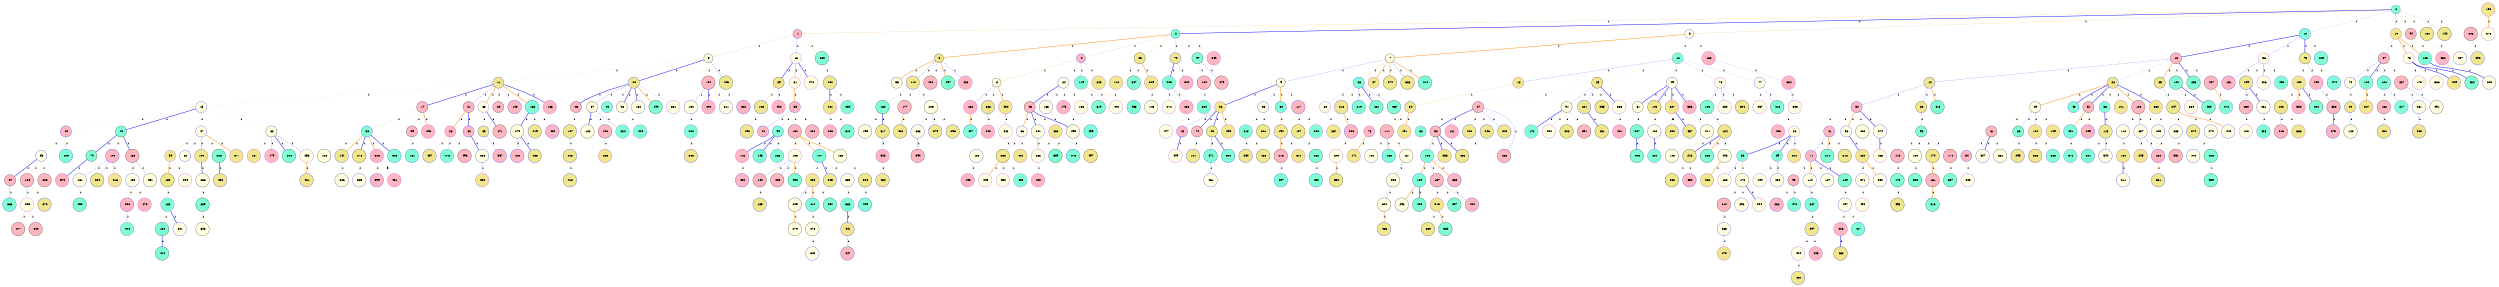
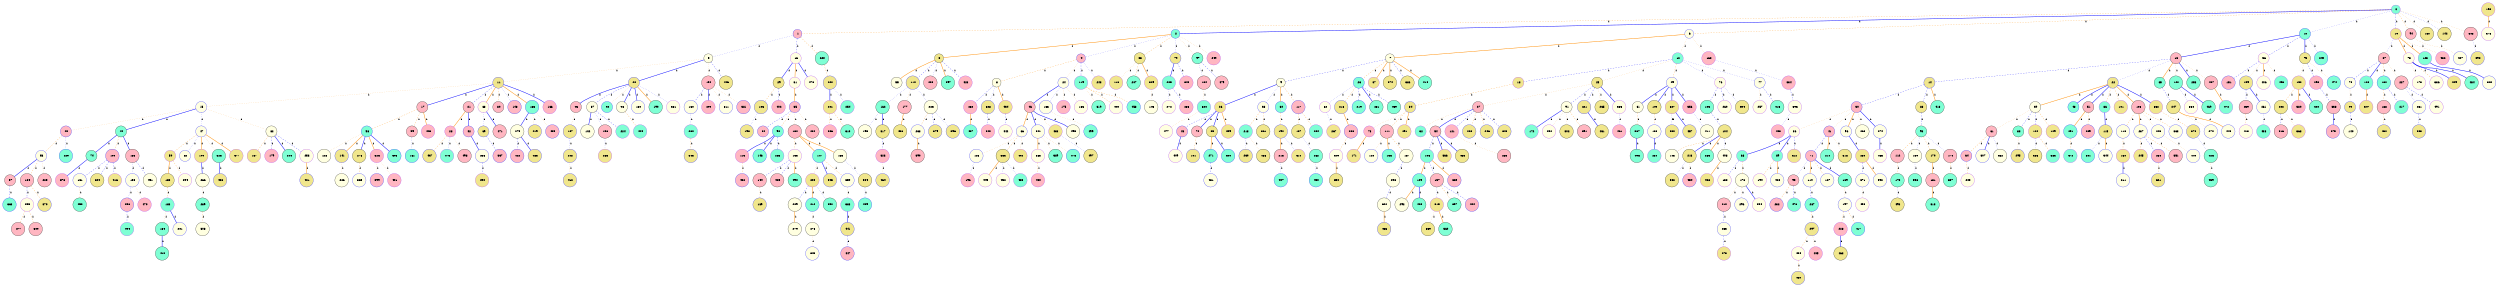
(2160, 83) -> (2160, 83)
(2436, 107) -> (2436, 107)
(1511, 122) -> (1465, 119)
(388, 168) -> (388, 168)
